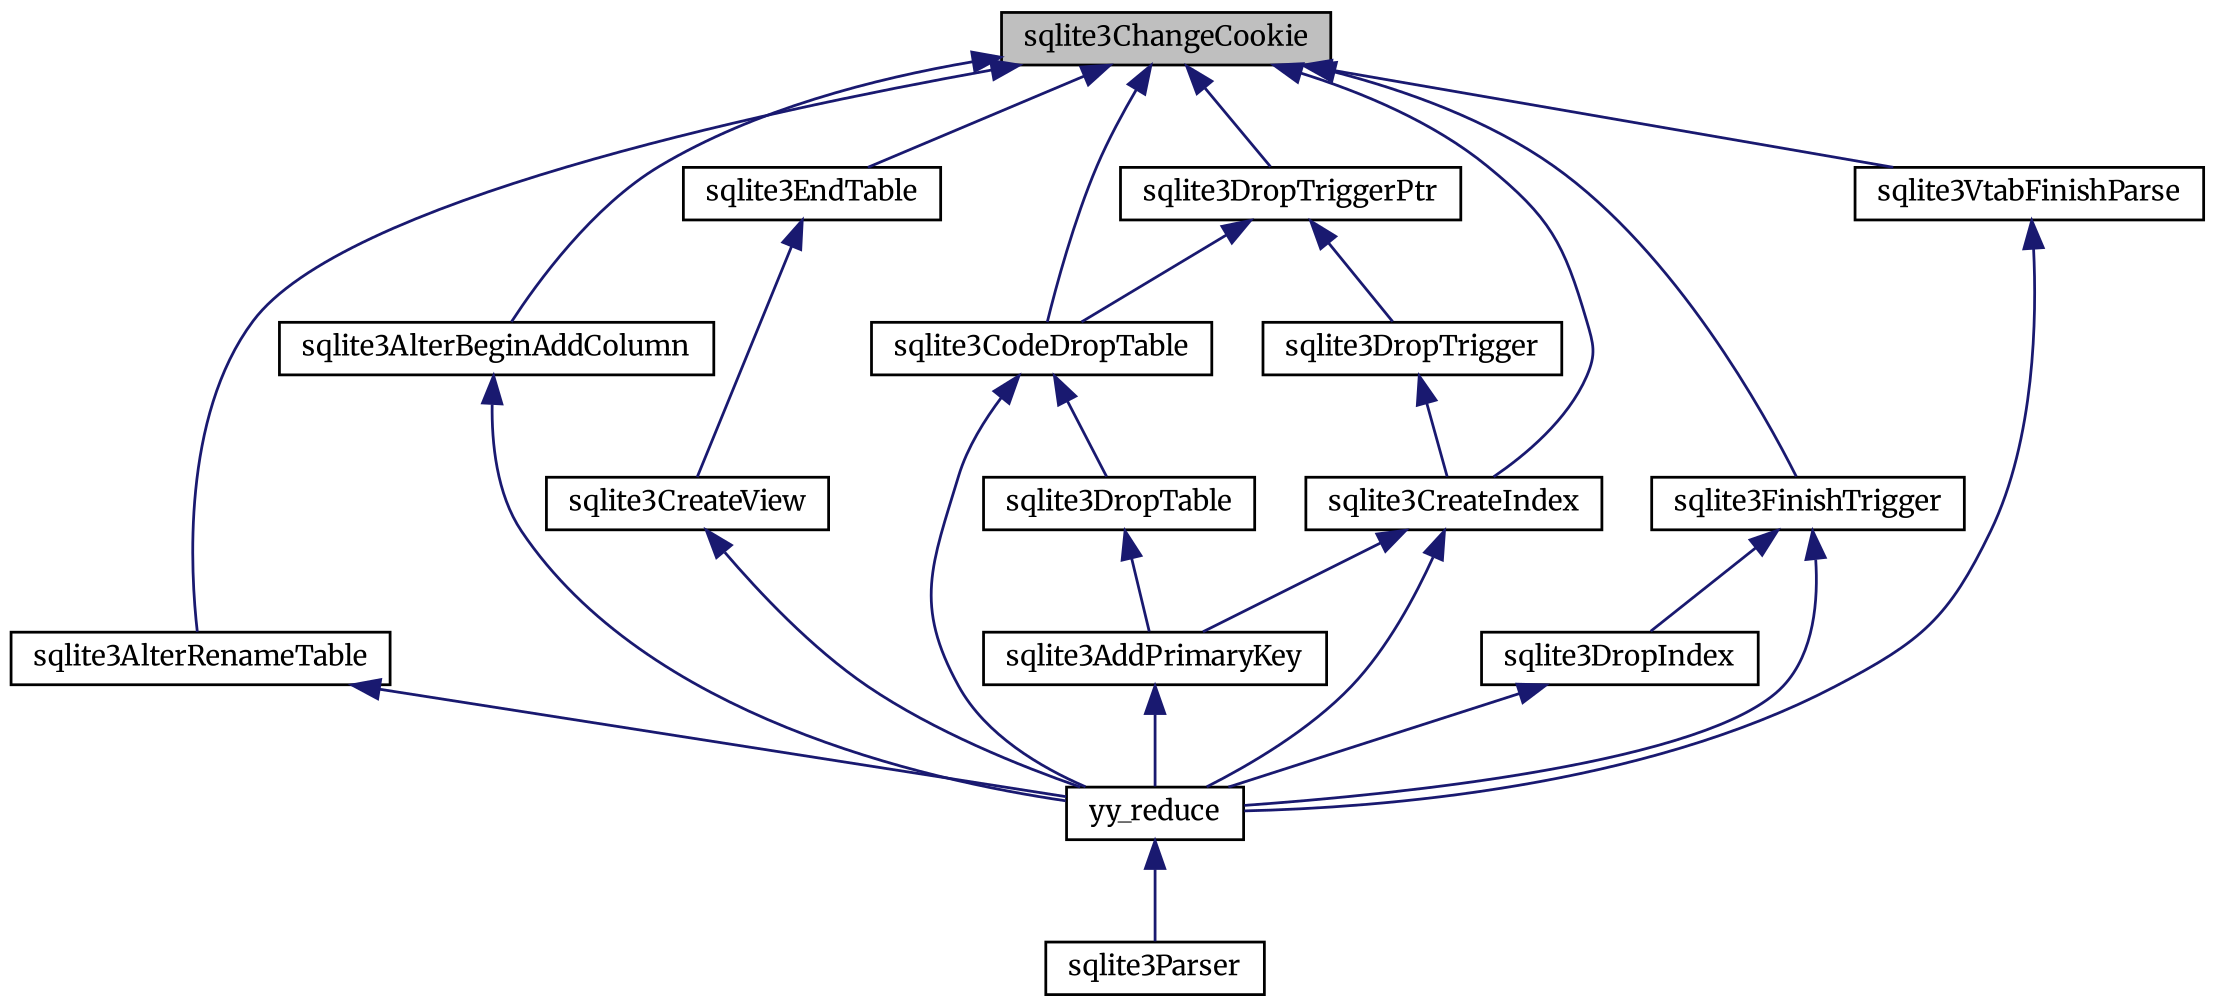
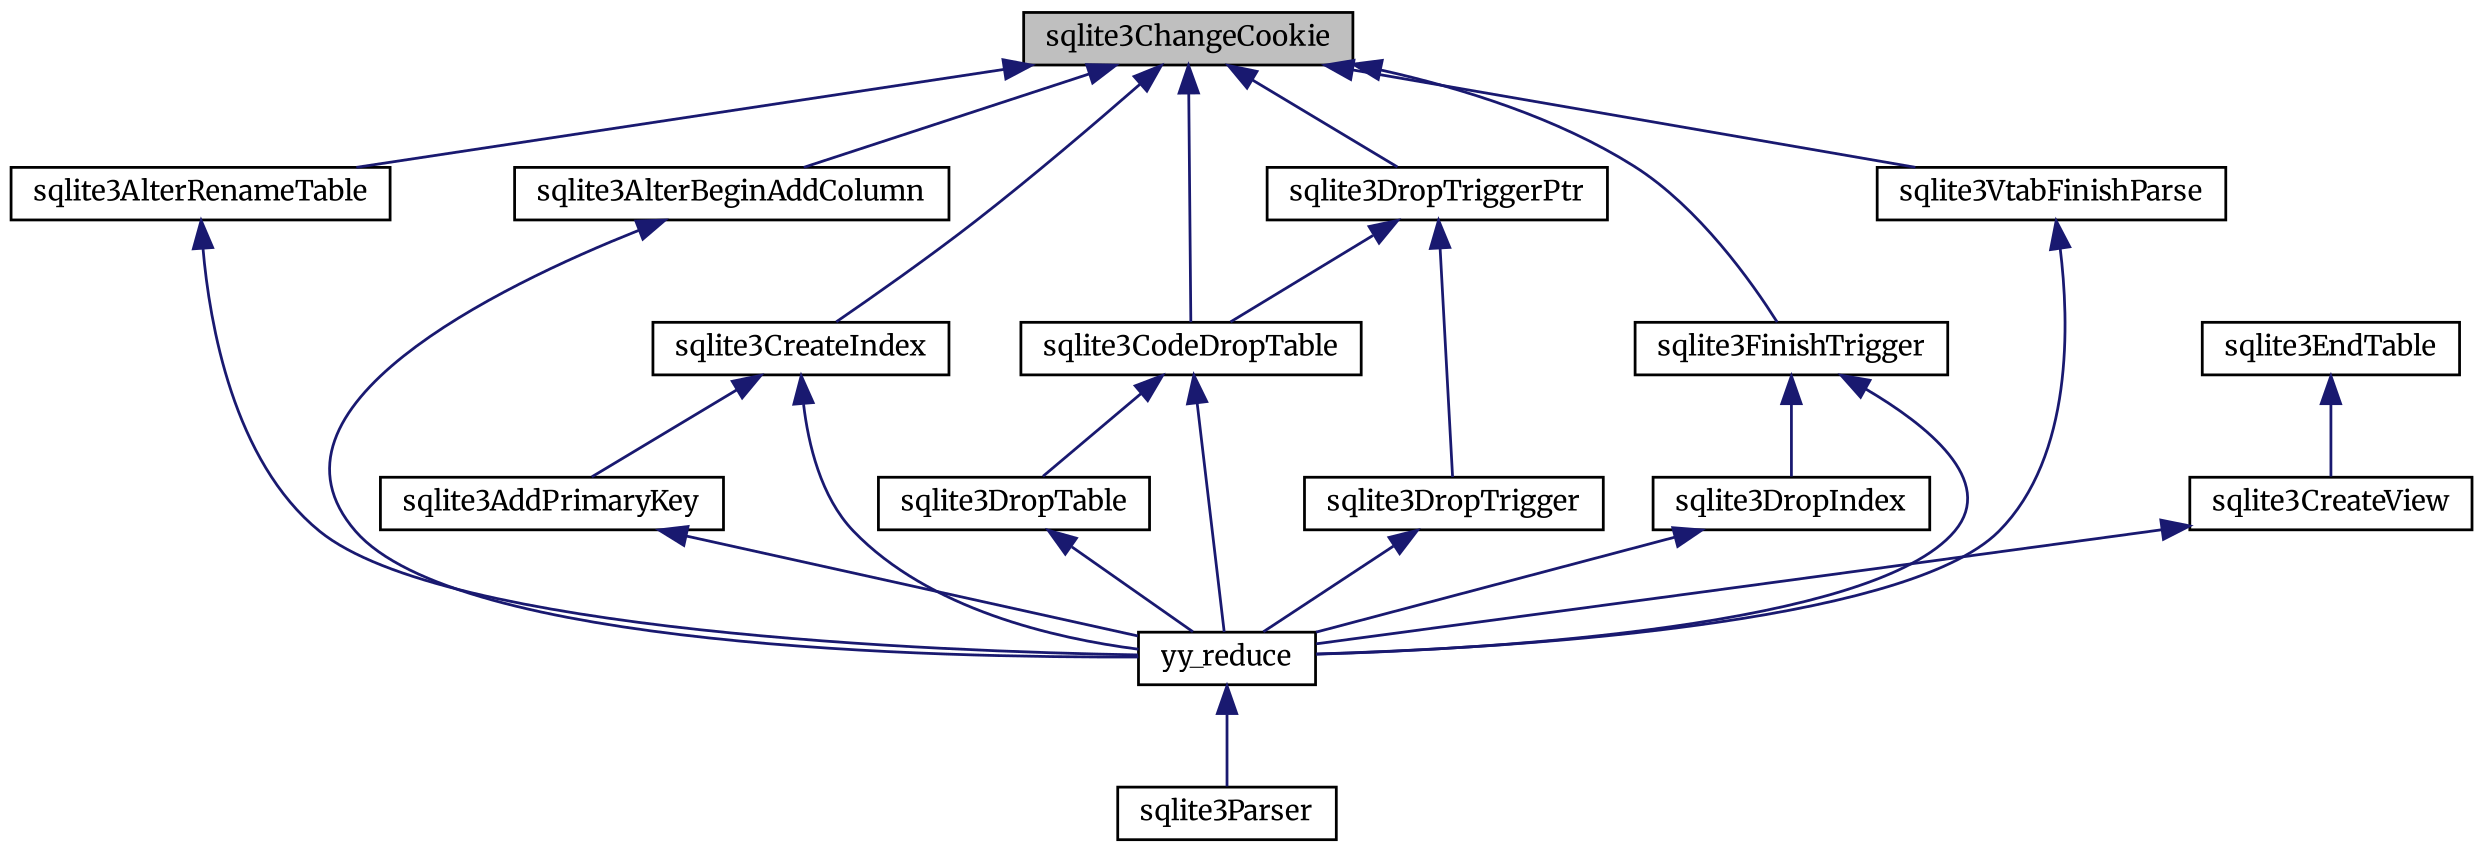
(976, 122) -> none
(1437, 440) -> (1328, 589)
(1140, 595) -> (1132, 589)
